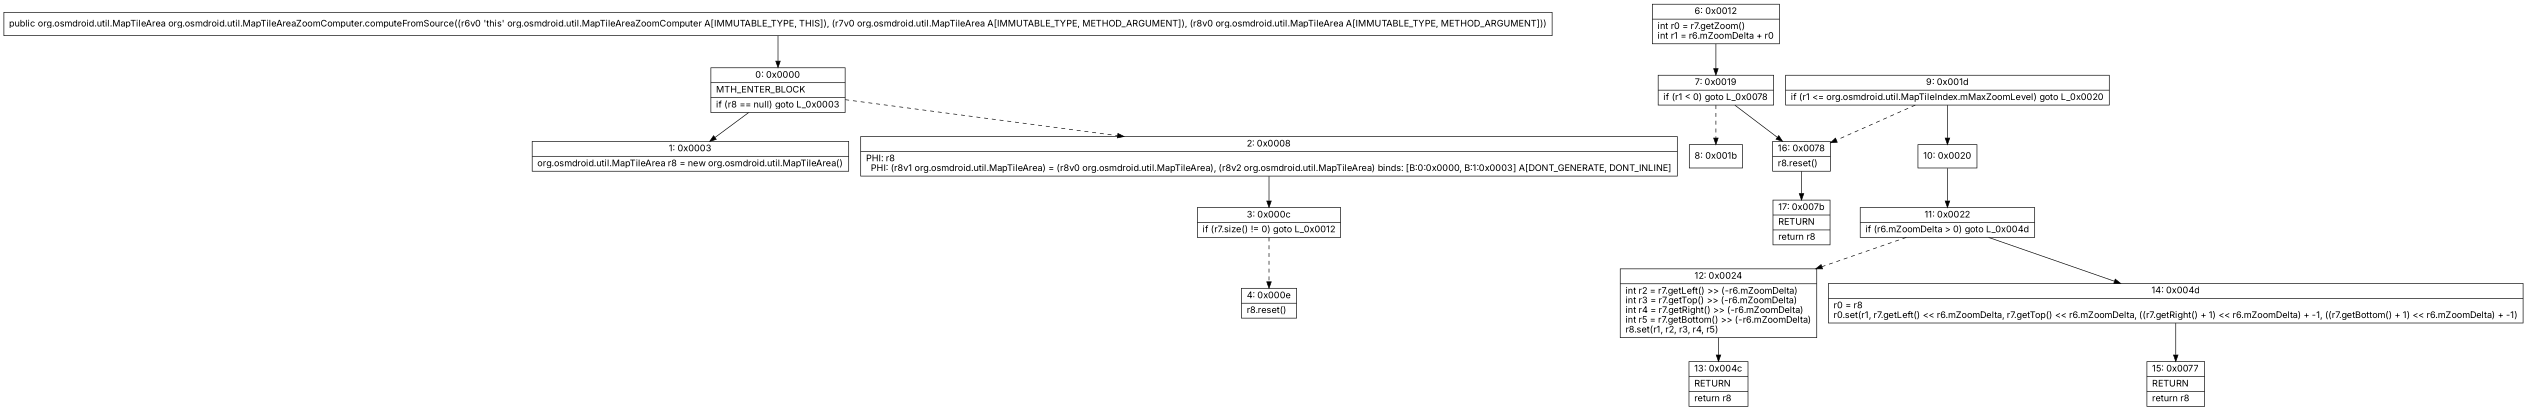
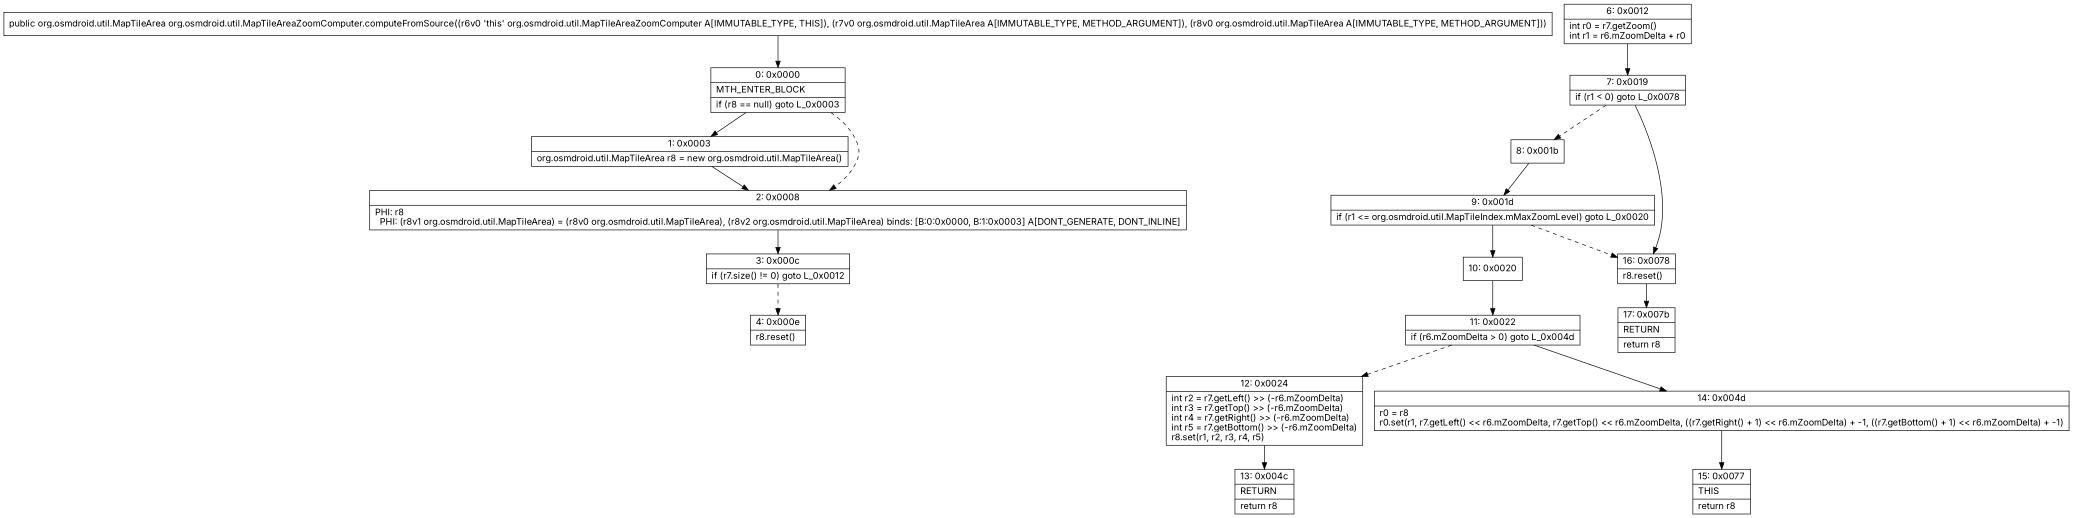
none -> (727, 176)
none -> (1518, 177)
(2171, 384) -> (1709, 491)
